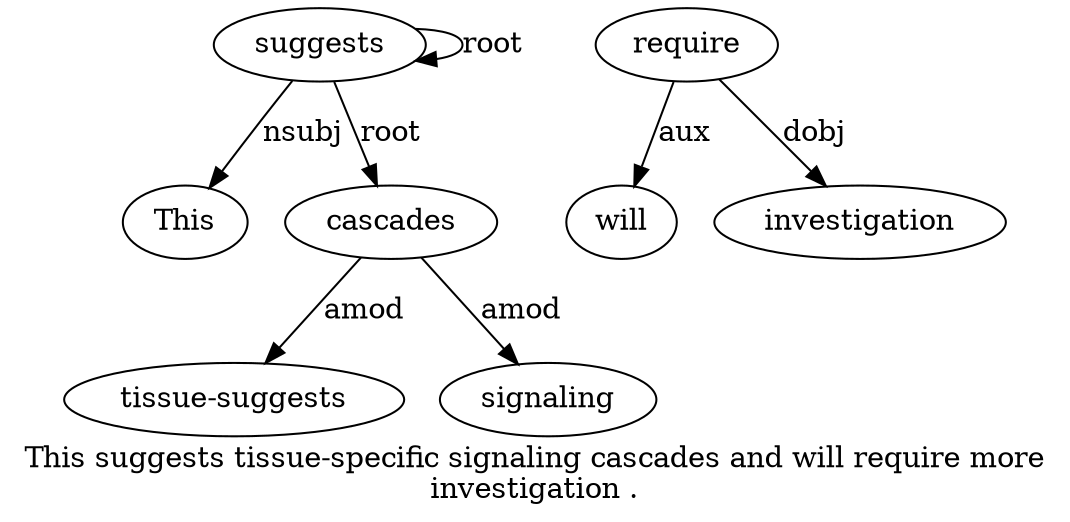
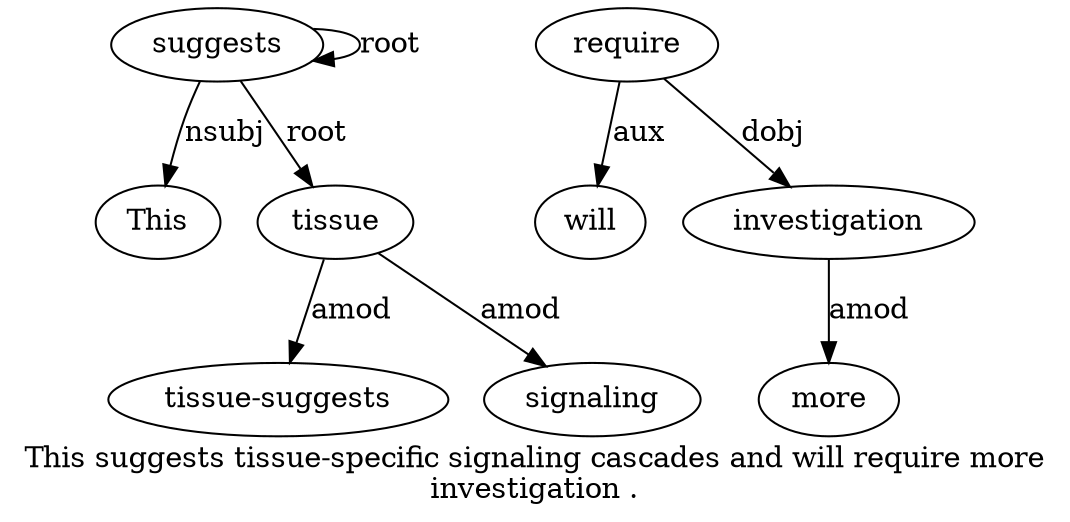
(391, 222) -> (335, 222)
none -> (829, 400)
